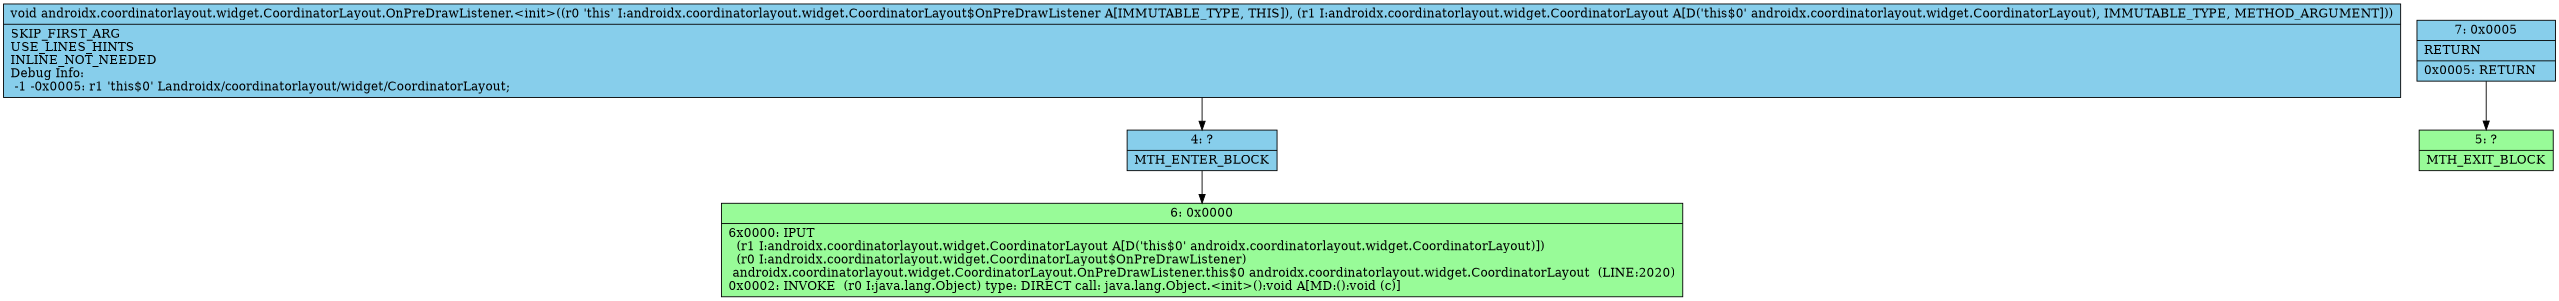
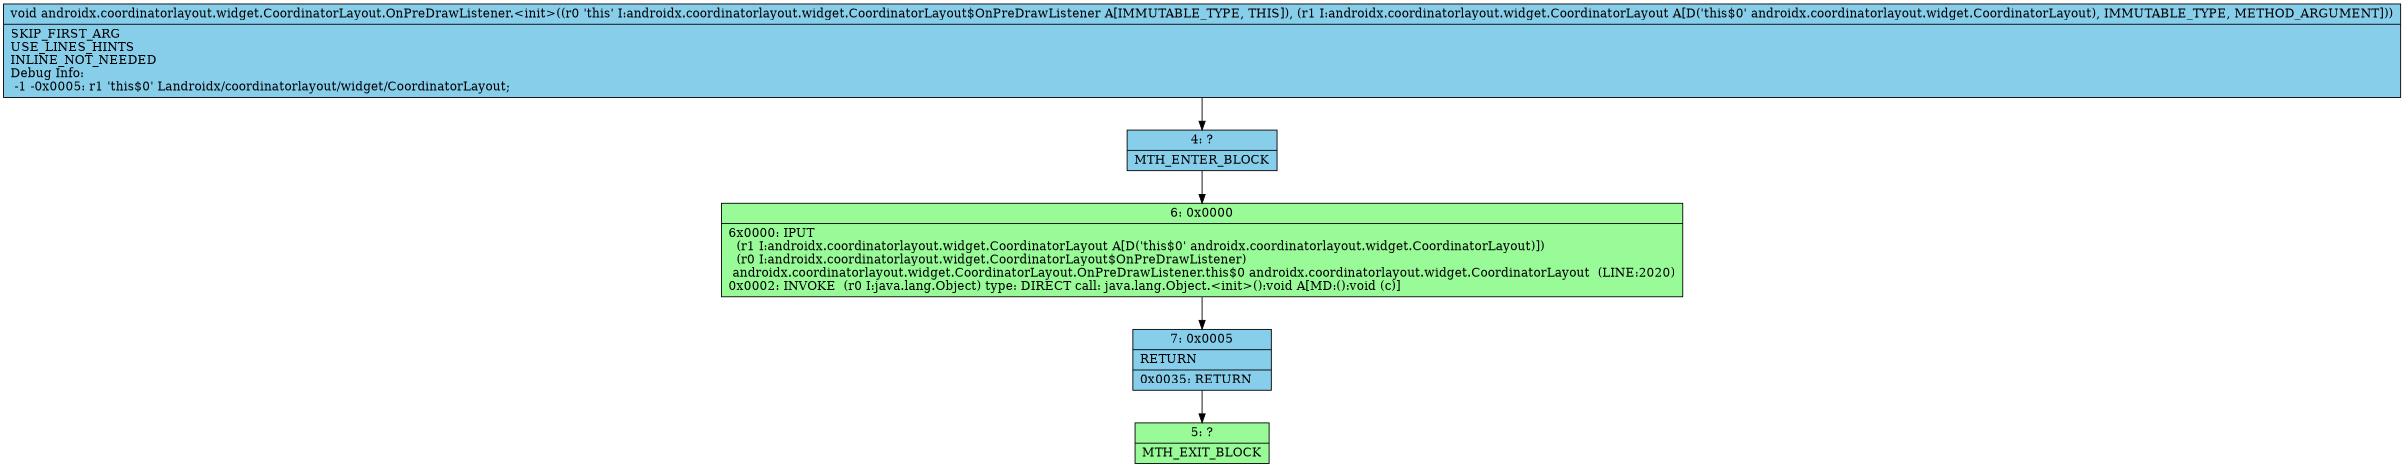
(2486, 71) -> (1202, 380)
none -> (1202, 309)
